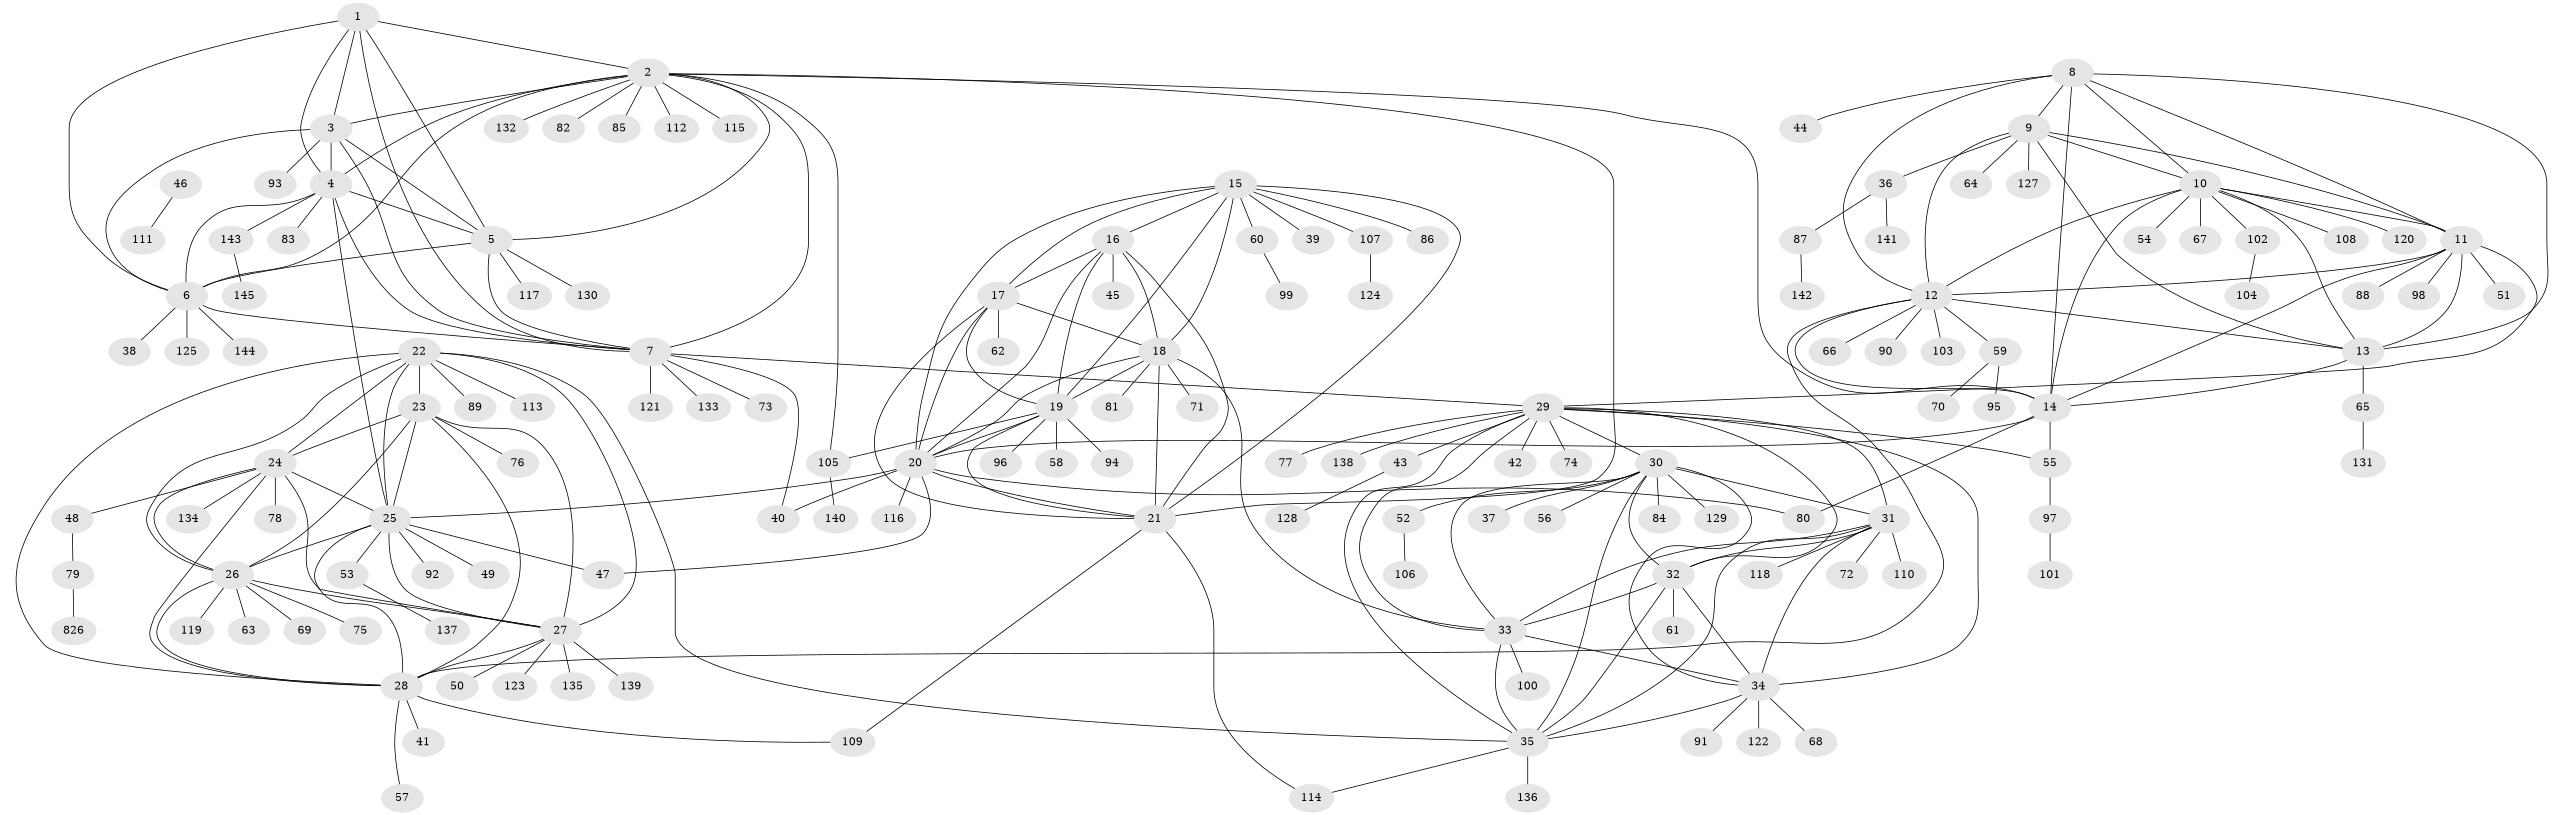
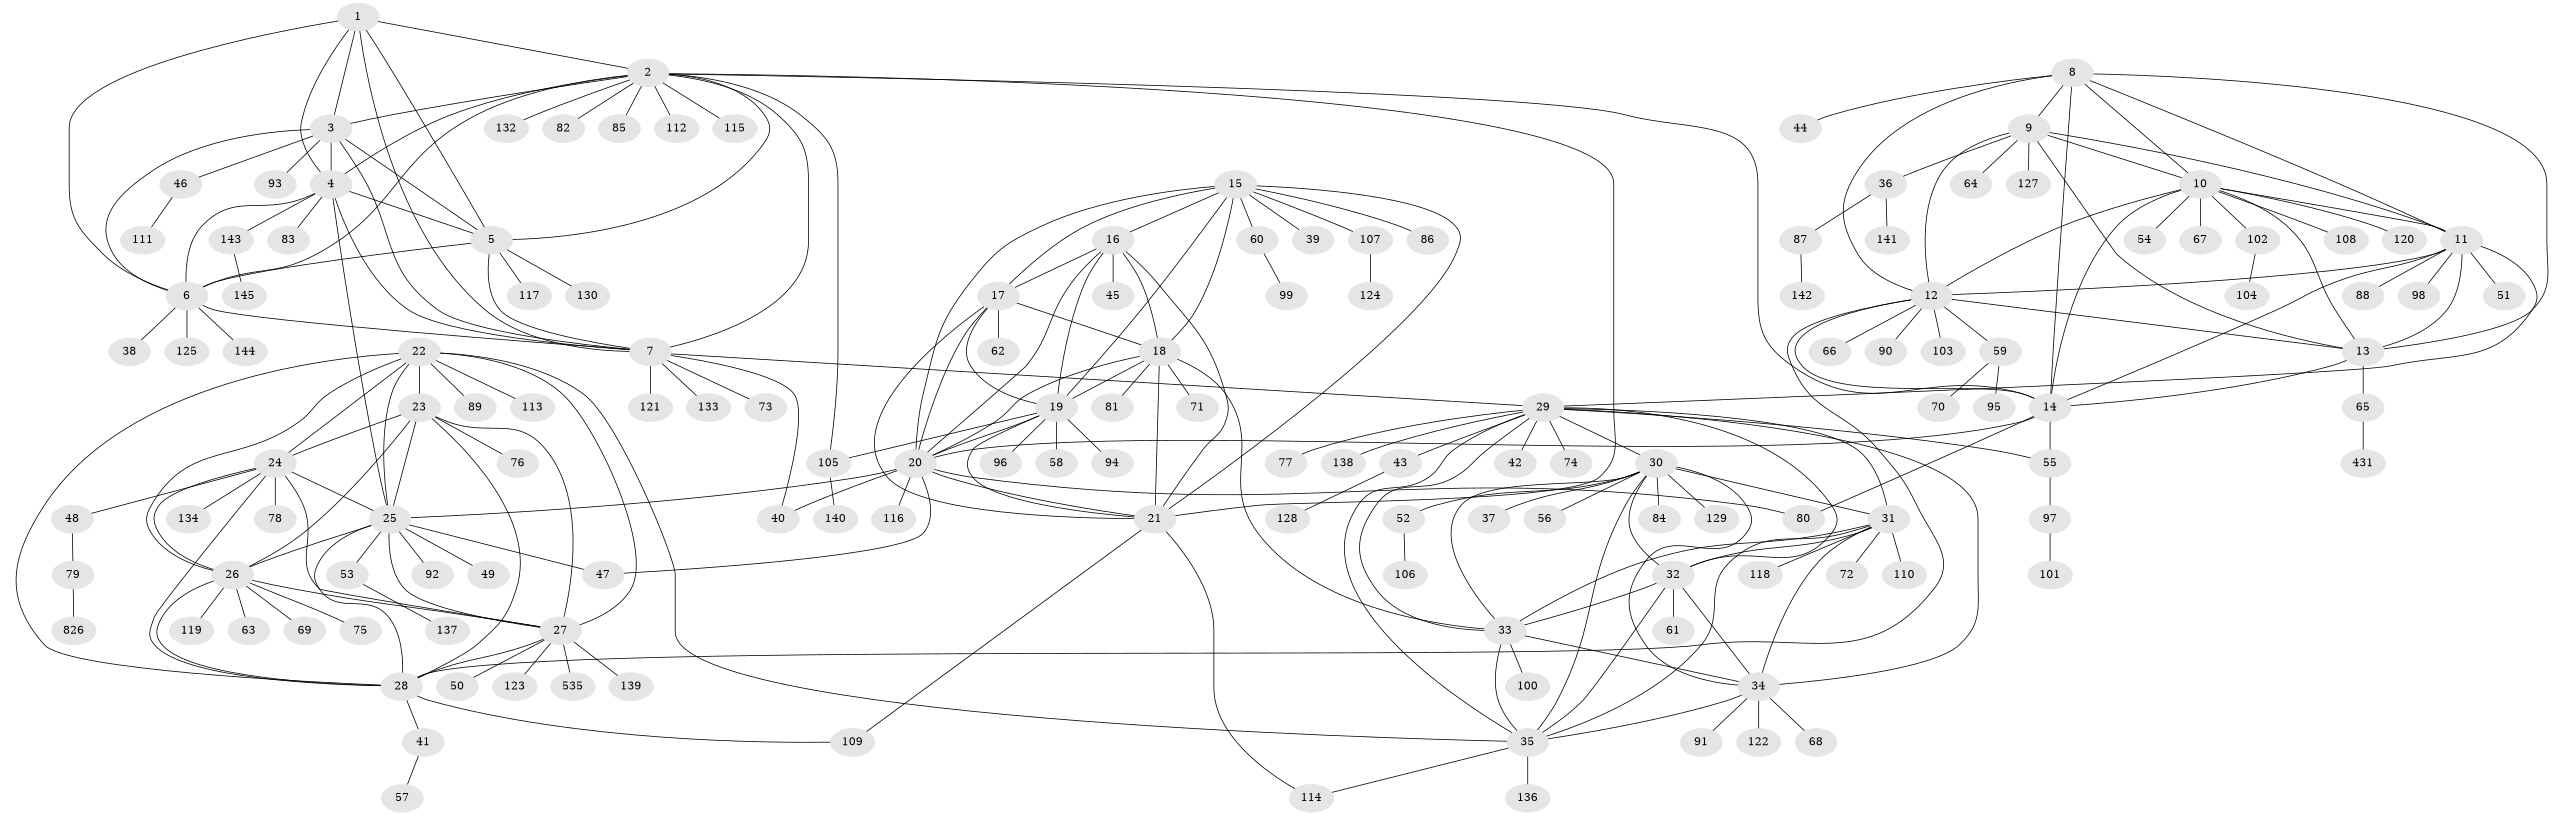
none -> (256, 157)
(2363, 463) -> (2363, 463)
(573, 687) -> (573, 687)
(395, 742) -> (413, 770)
